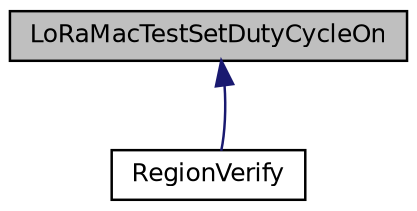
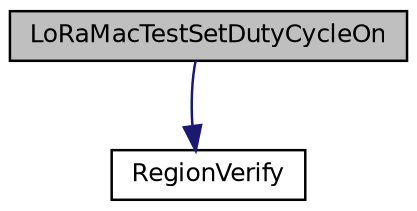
(225, 118) -> (192, 93)
